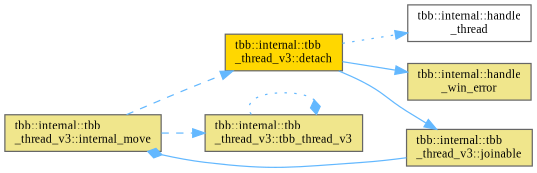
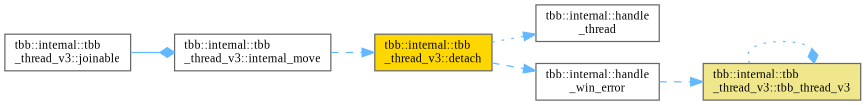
(369, 66) -> (508, 66)
(469, 82) -> (598, 82)
(384, 95) -> none
(83, 133) -> (253, 52)
(177, 133) -> (675, 82)
(469, 148) -> (68, 52)
